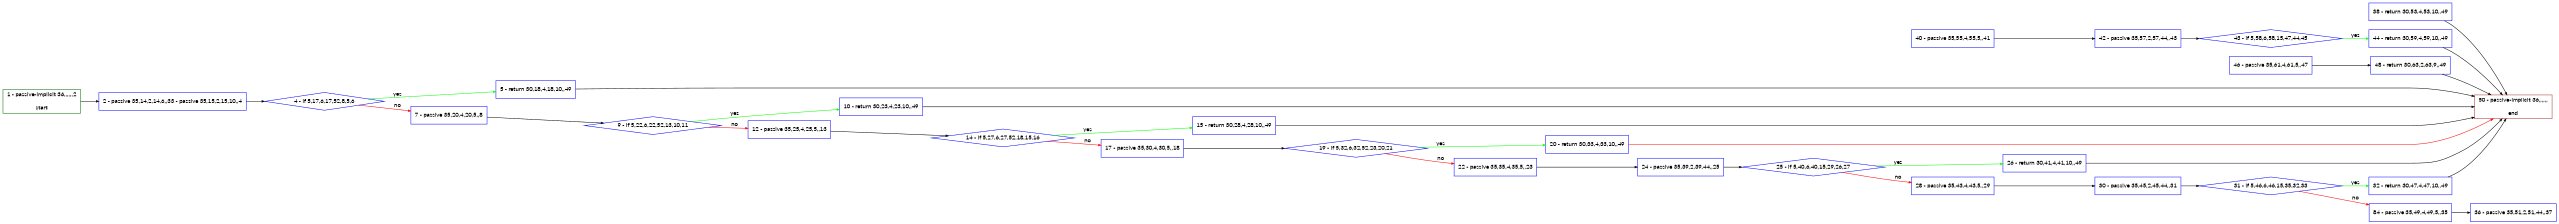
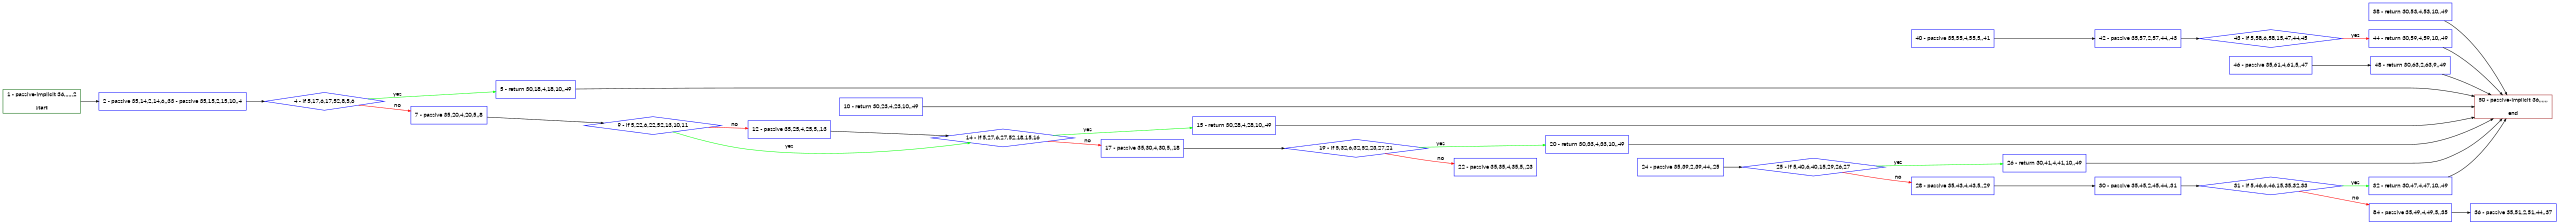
(2354, 39) -> (2354, 39)
(764, 115) -> (819, 153)
(2062, 144) -> (2062, 144)
(1356, 148) -> (1356, 148)
(1586, 167) -> none
